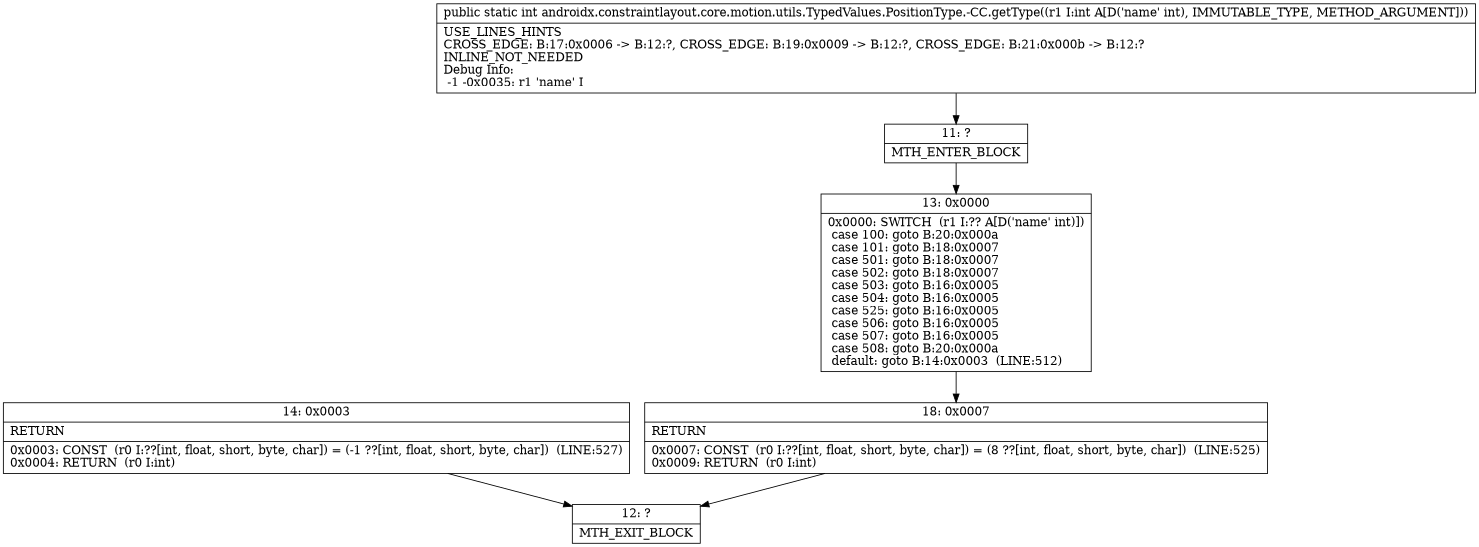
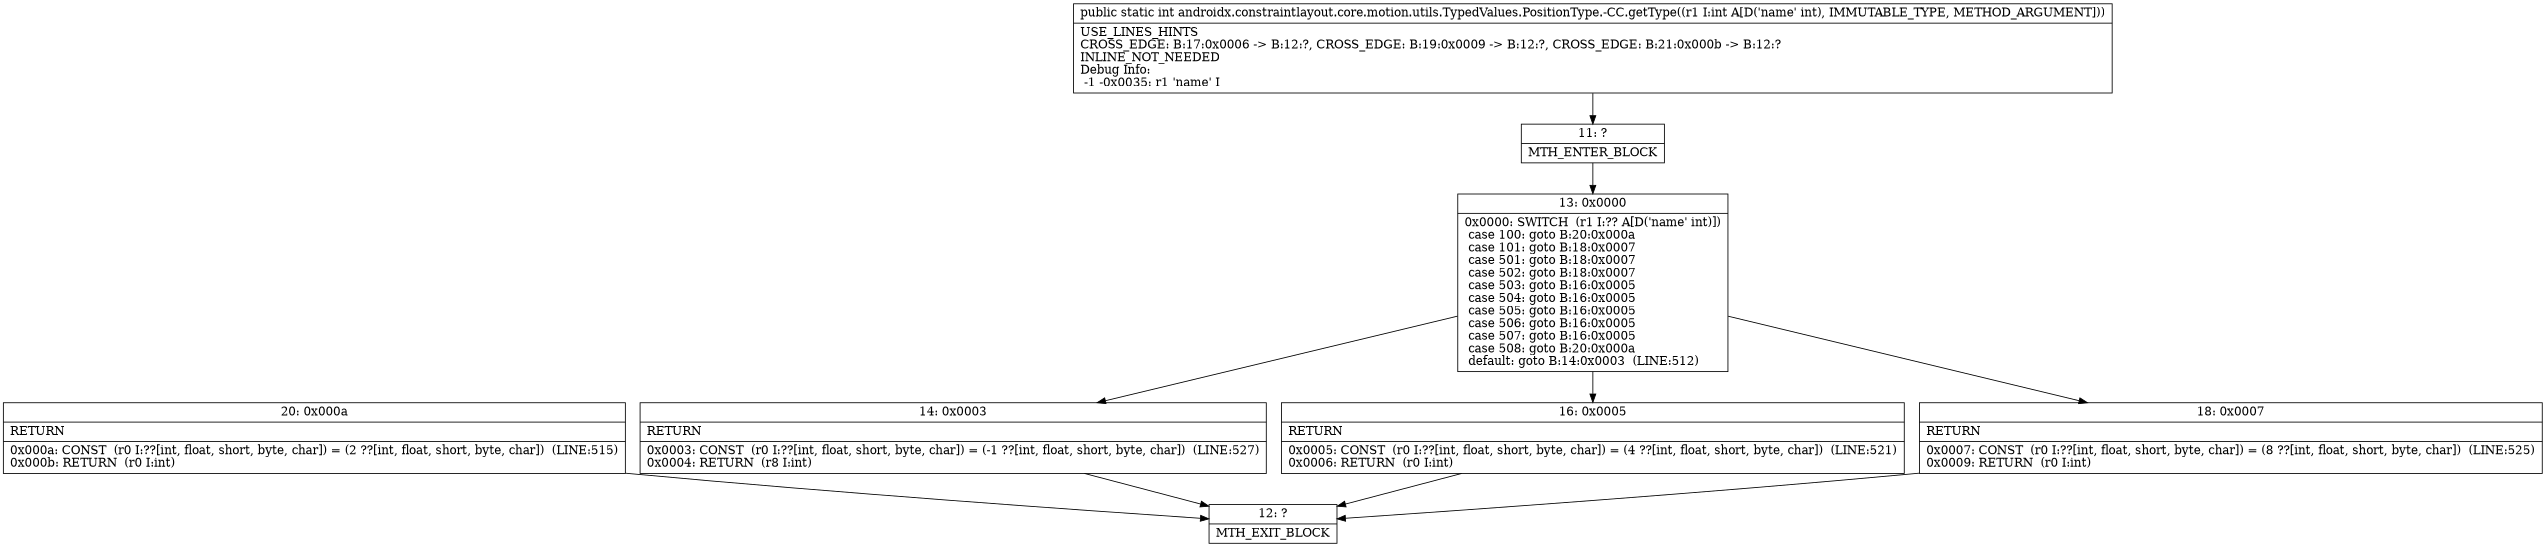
(914, 311) -> (1550, 311)
none -> (1282, 358)
none -> (314, 438)
none -> (1593, 438)
(95, 463) -> (731, 463)
